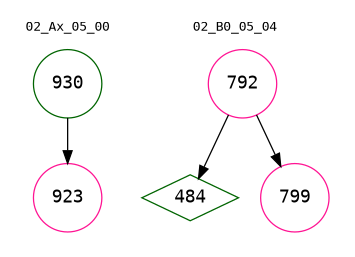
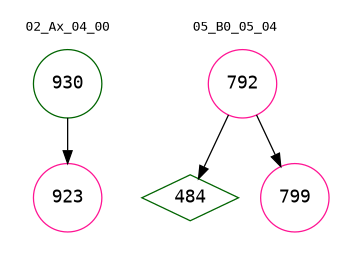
(68, 27) -> (68, 27)
(235, 27) -> (235, 27)
